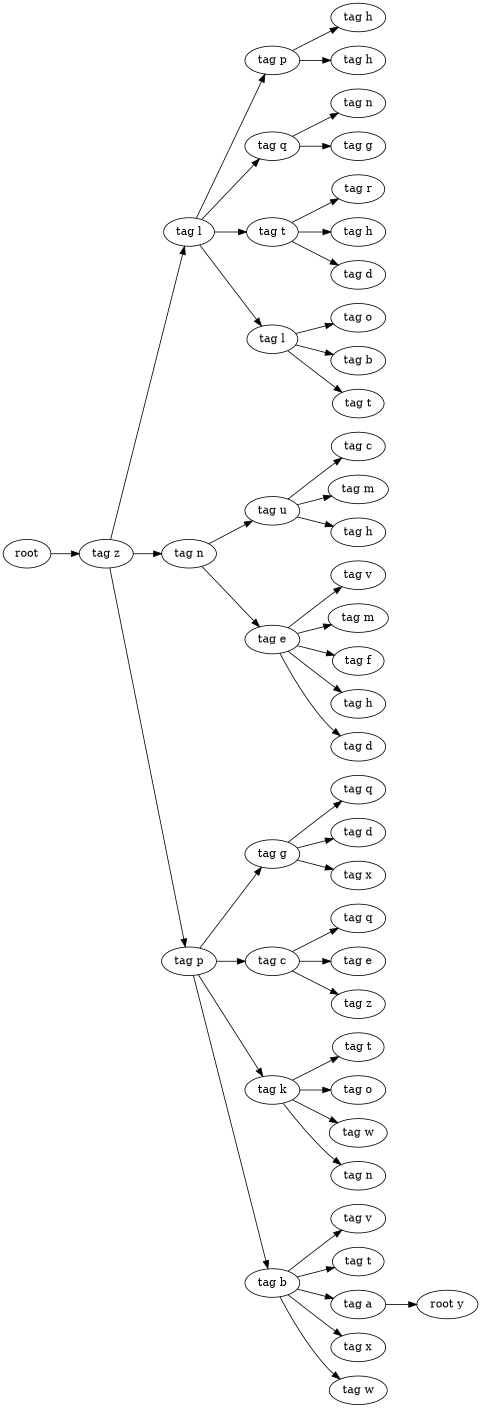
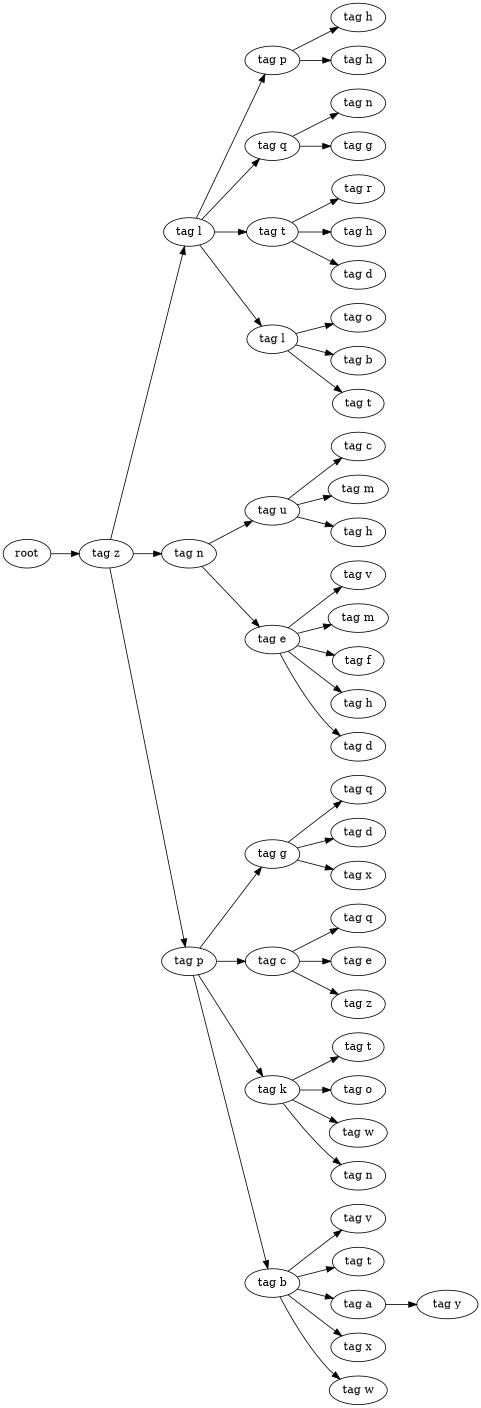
(447, 1304) -> (447, 1304)
